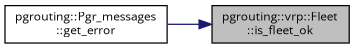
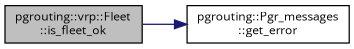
(183, 24) -> (158, 24)
